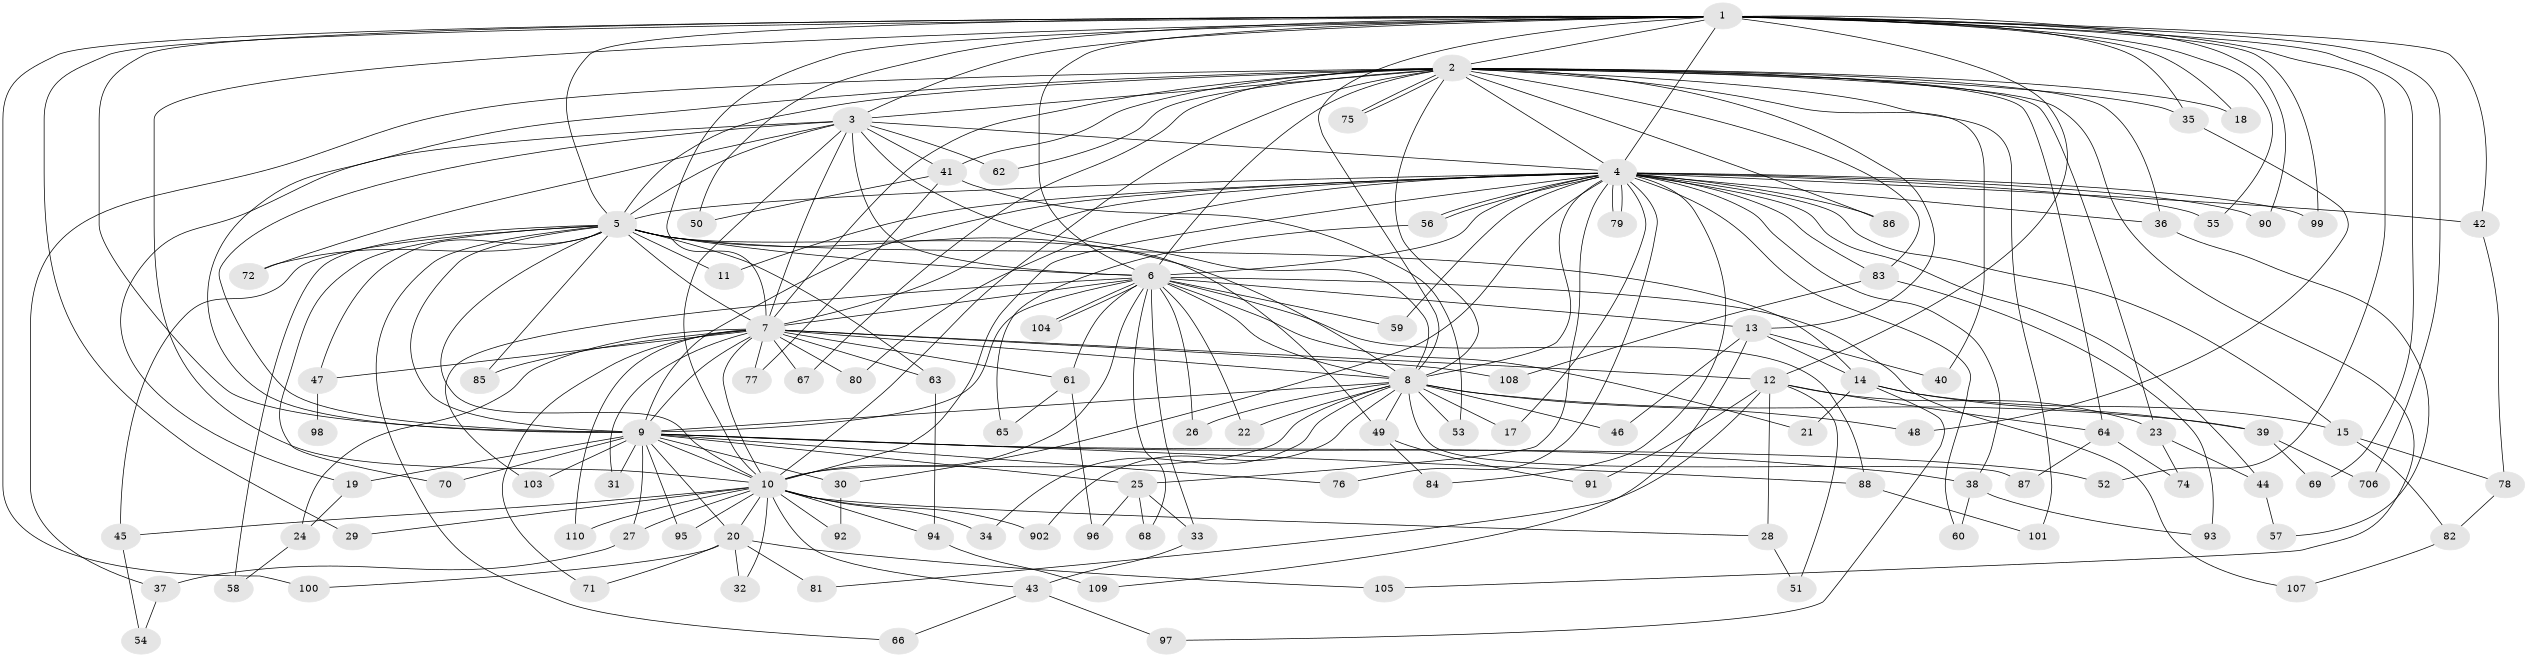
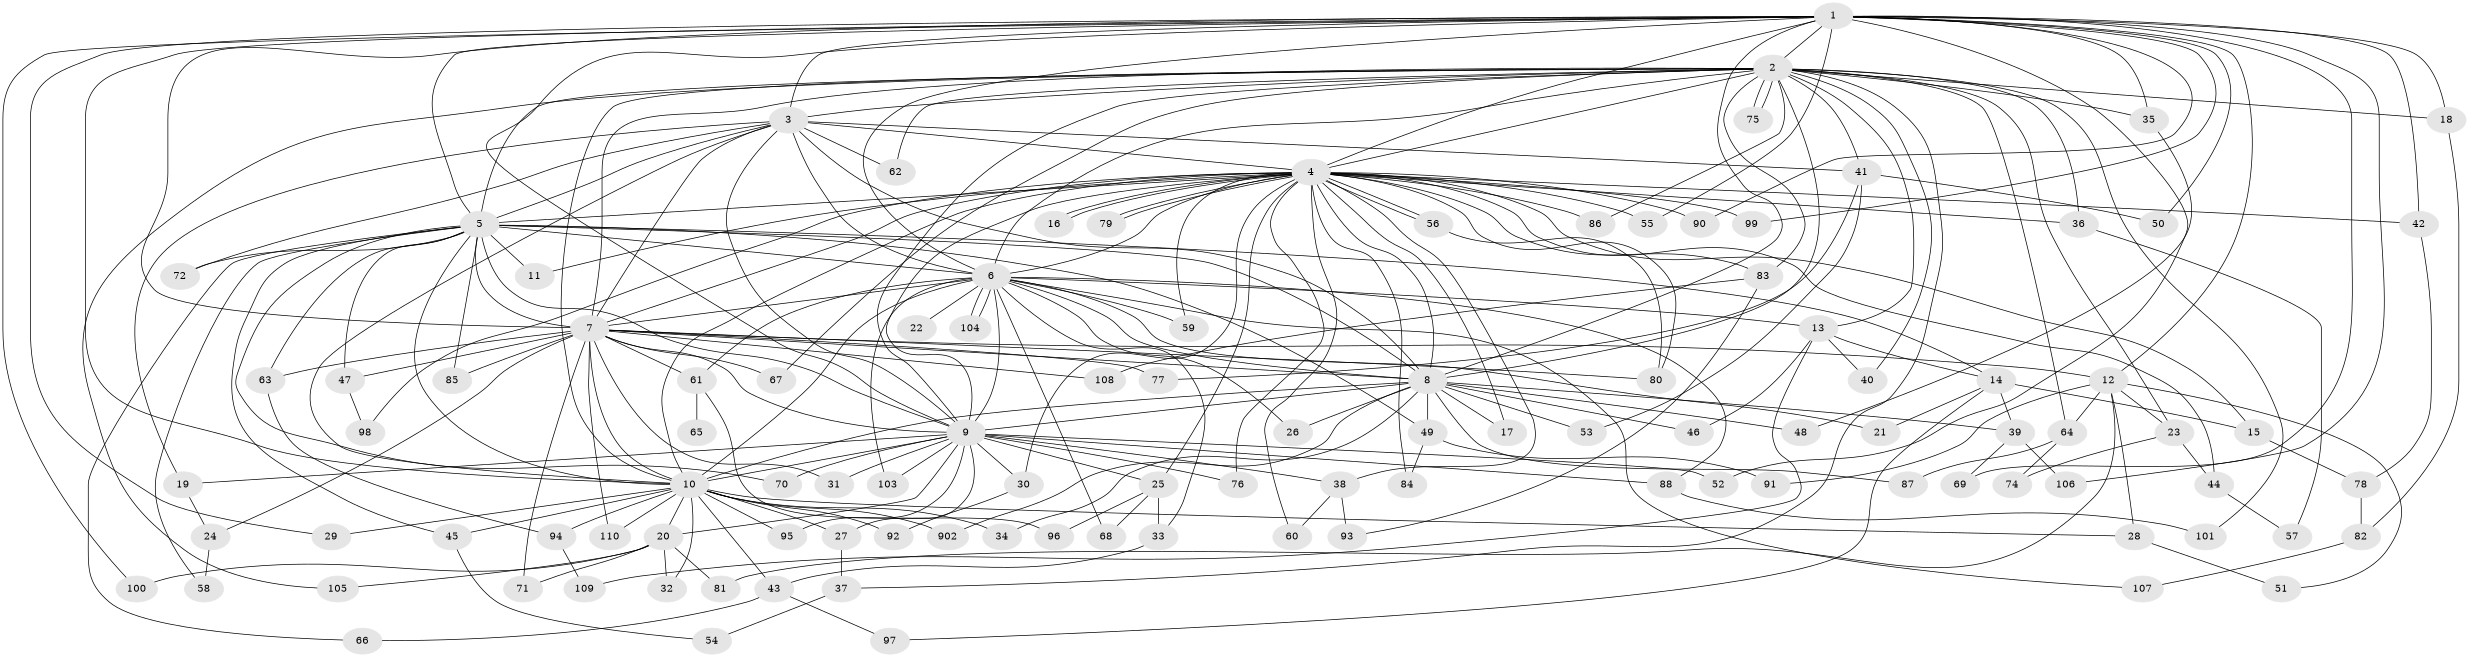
none -> (1054, 224)
none -> (811, 227)
(1139, 260) -> (1640, 266)
(1322, 405) -> none
(2400, 475) -> (2459, 344)
(2369, 485) -> (2066, 485)
